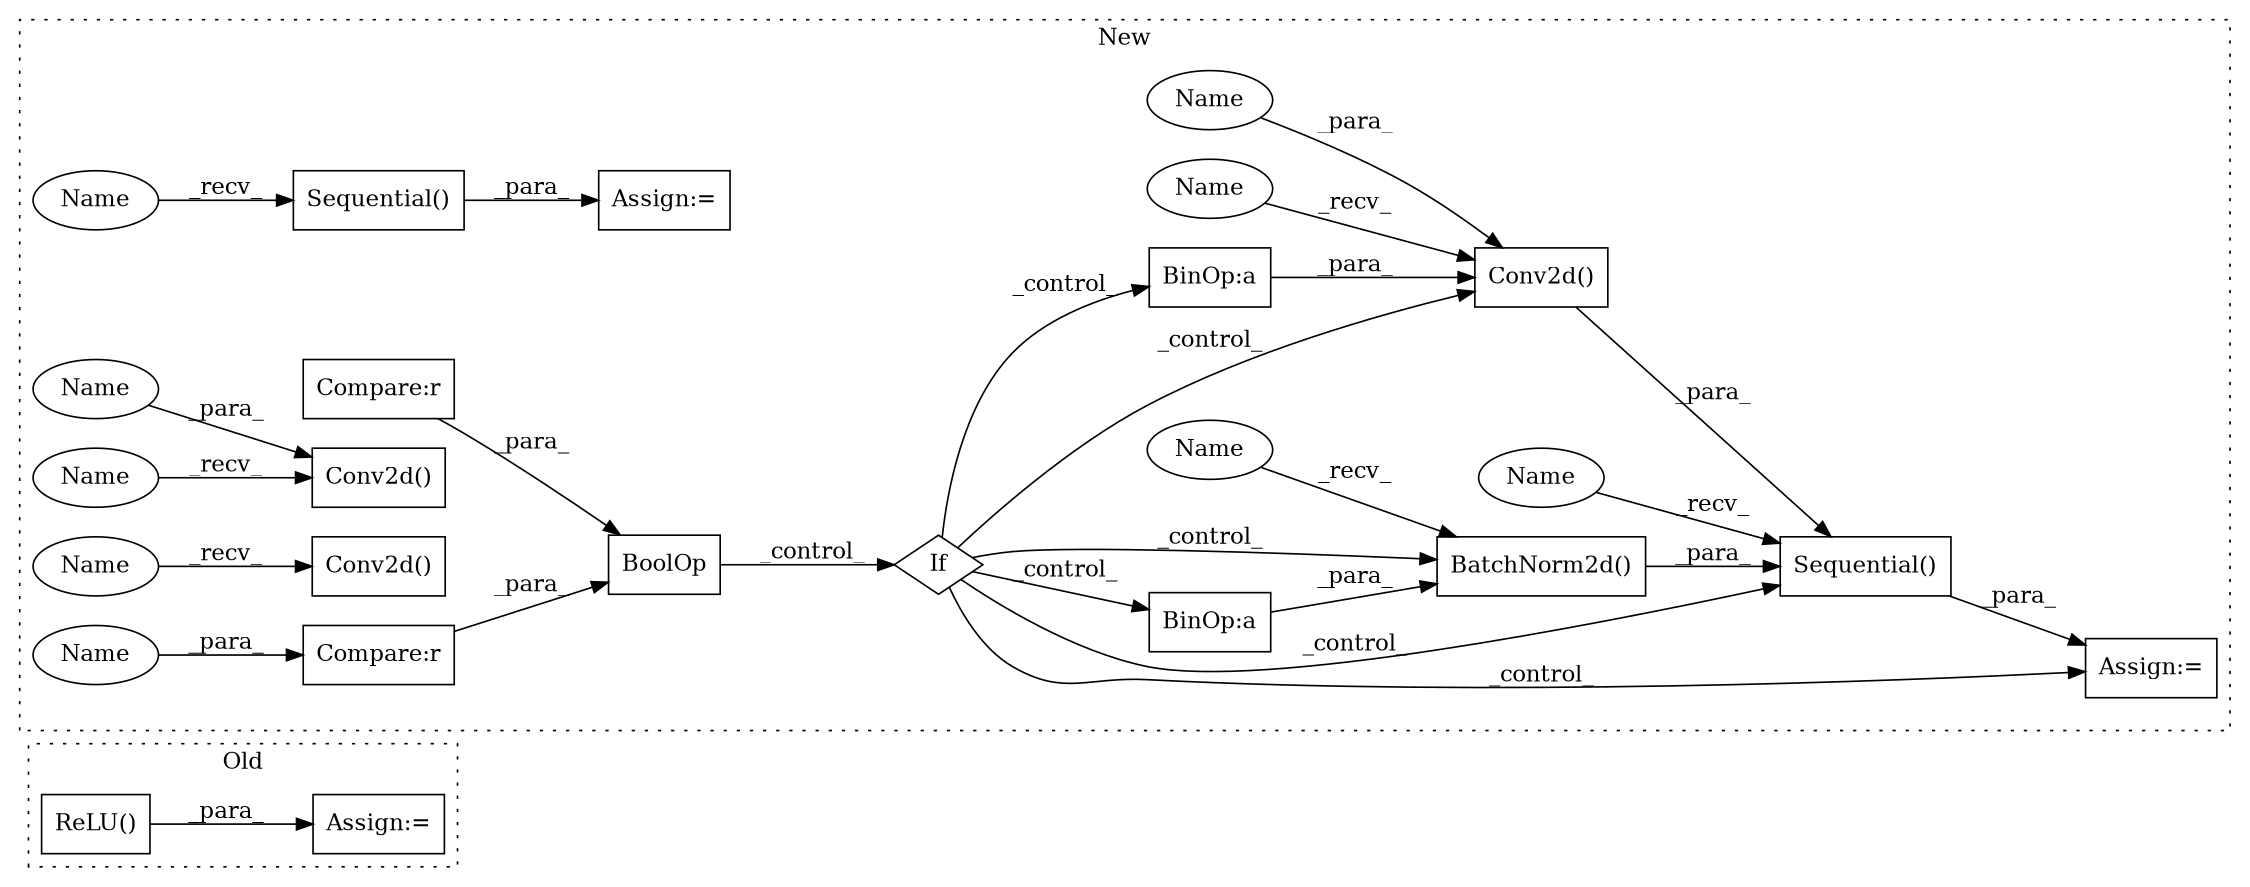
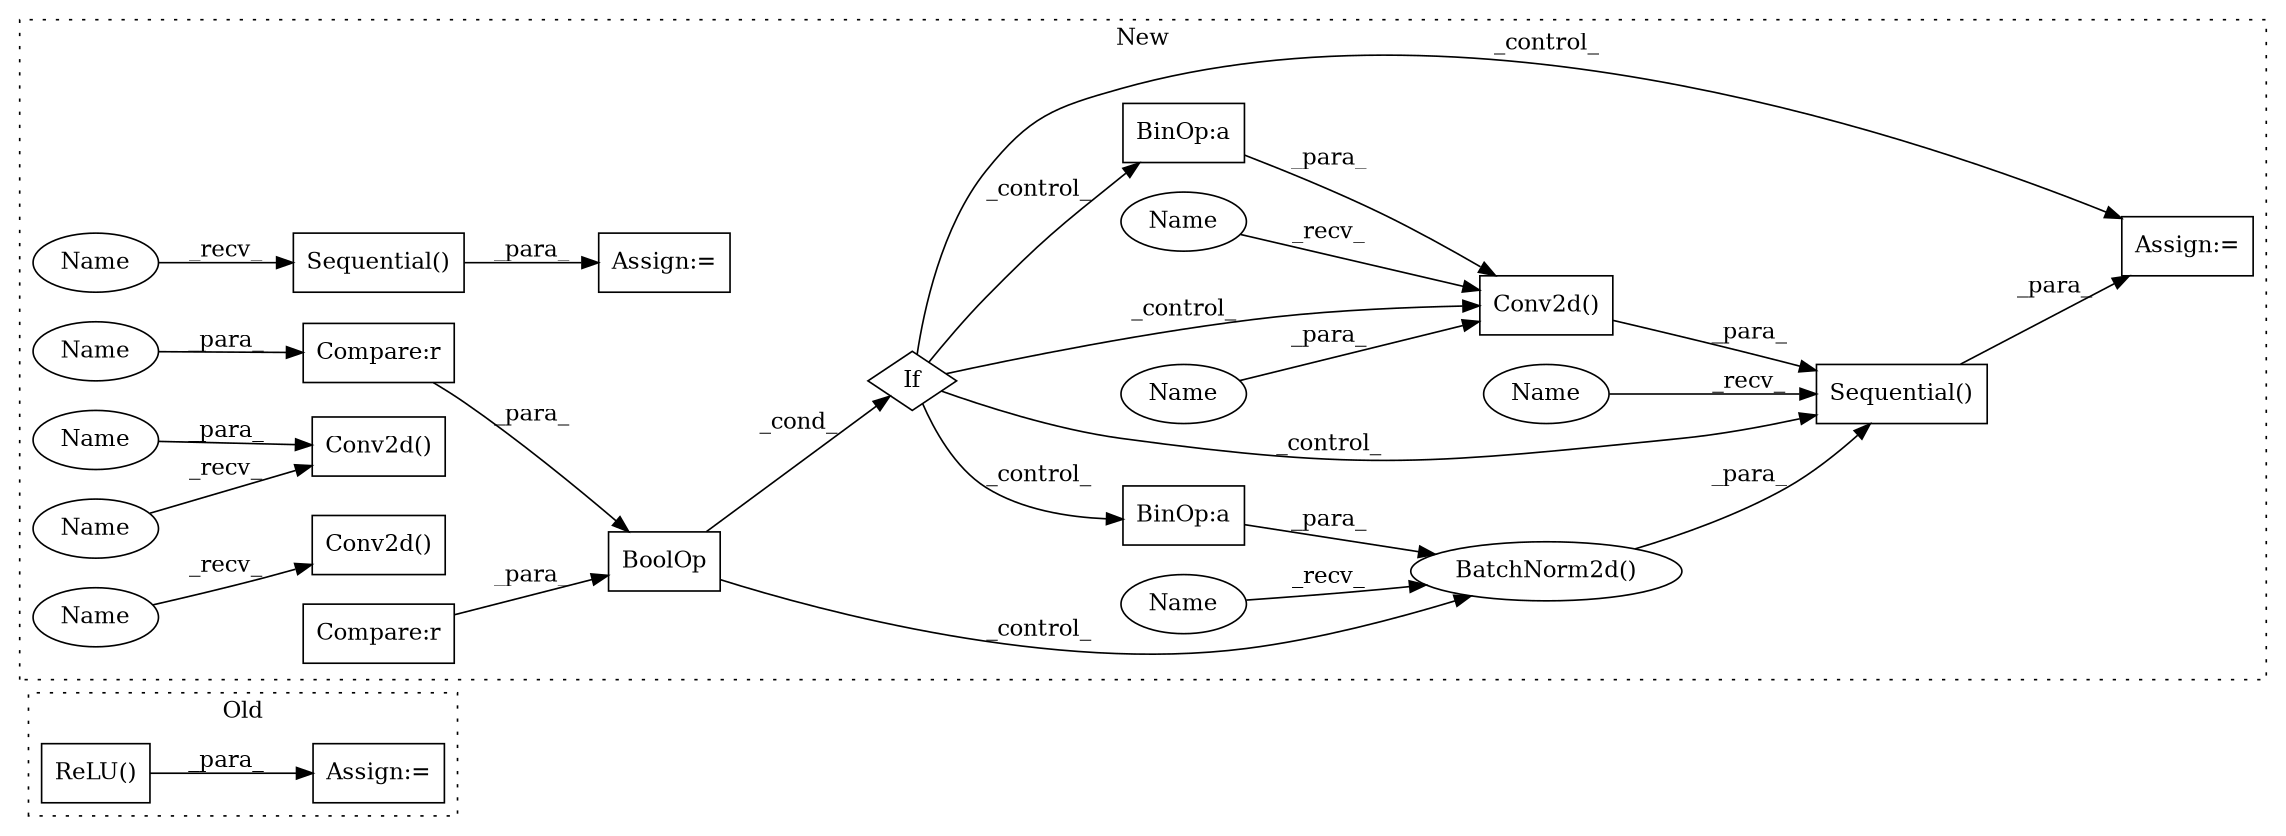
(1196, 551) -> (1087, 652)
(812, 552) -> (799, 423)
(1541, 566) -> (1546, 571)
